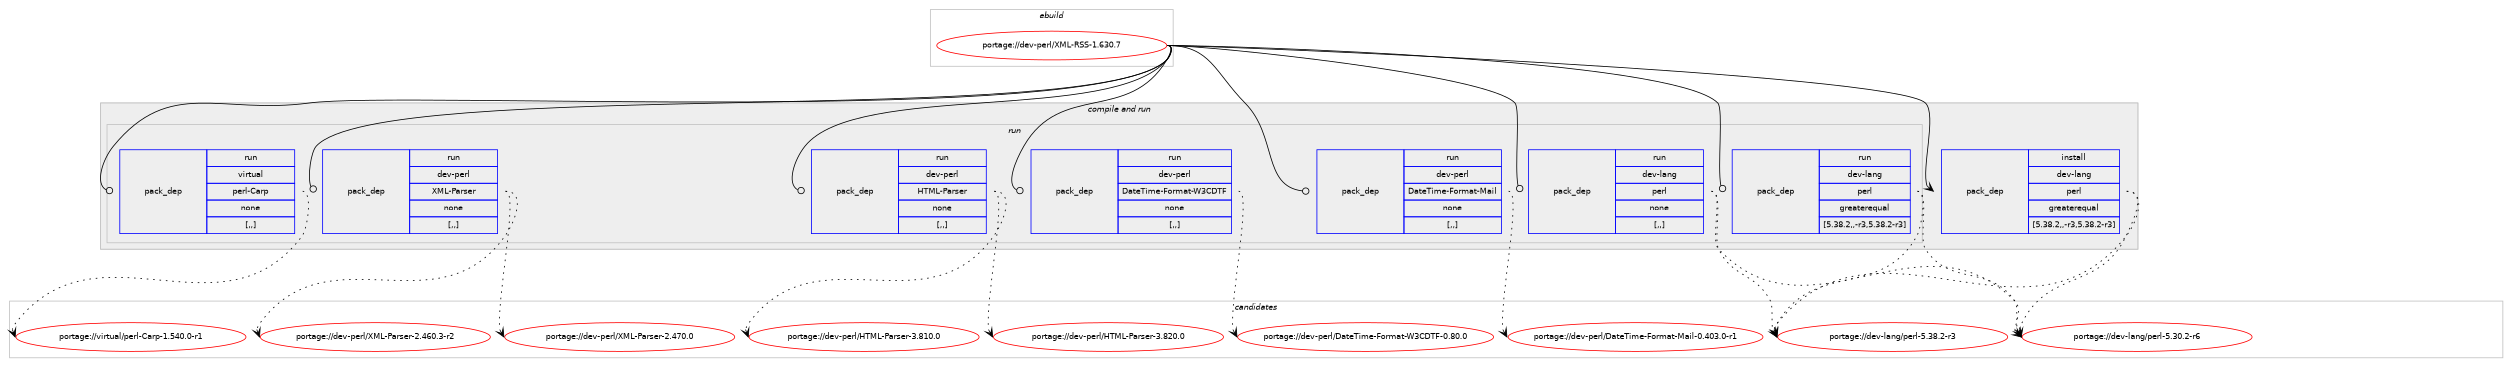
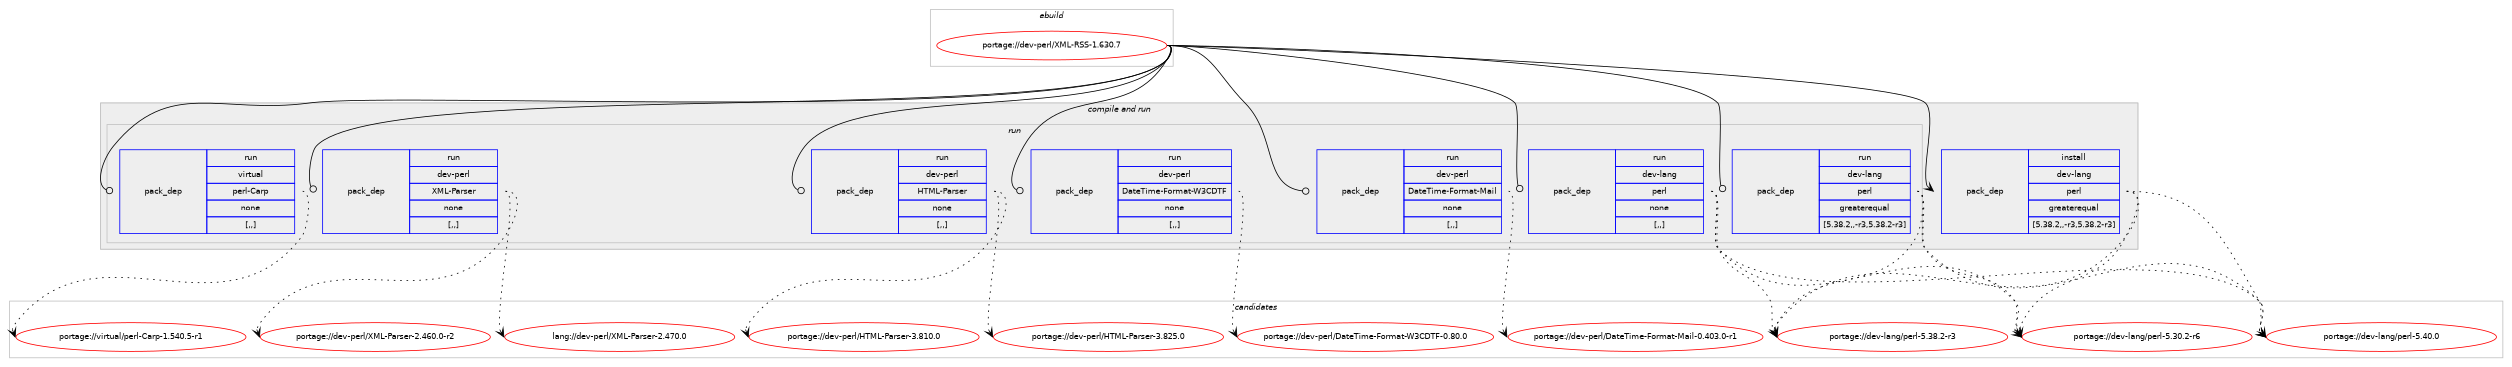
(131, 337) -> (131, 337)
(375, 337) -> (375, 337)
(620, 337) -> (620, 337)
(1108, 337) -> (1108, 337)
none -> (2381, 337)
